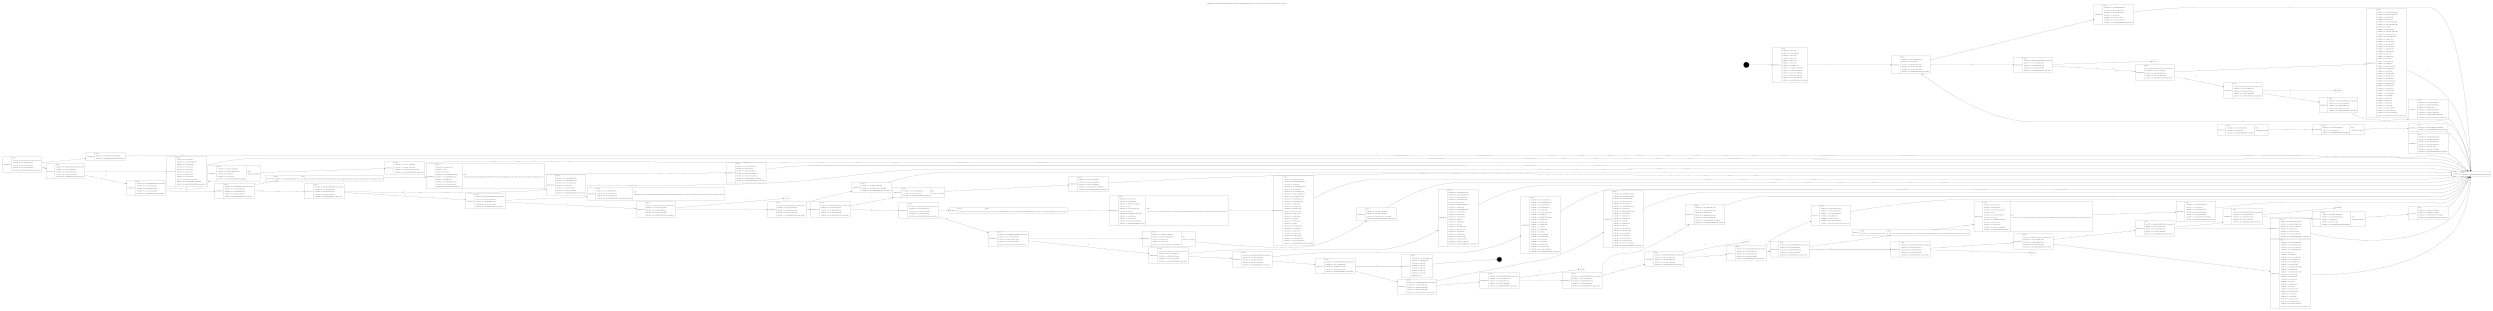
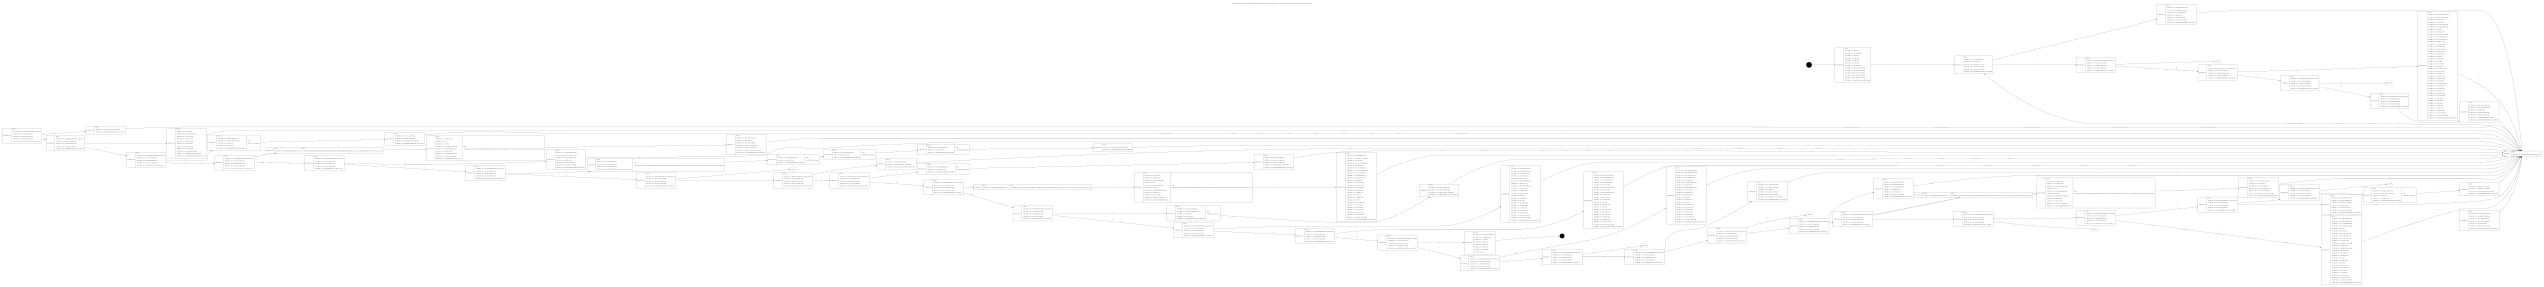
none -> (793, 160)
